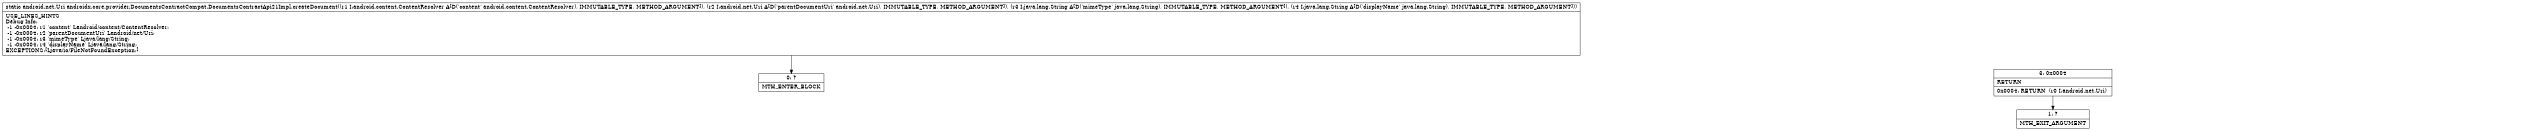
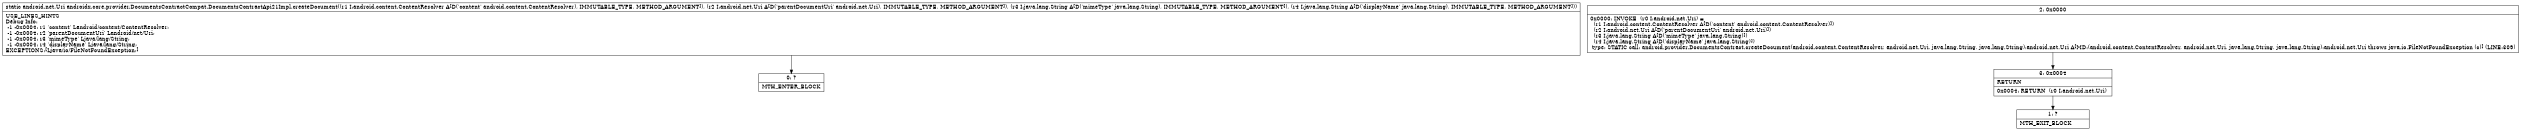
none -> (2053, 29)
(2053, 123) -> (2046, 123)
